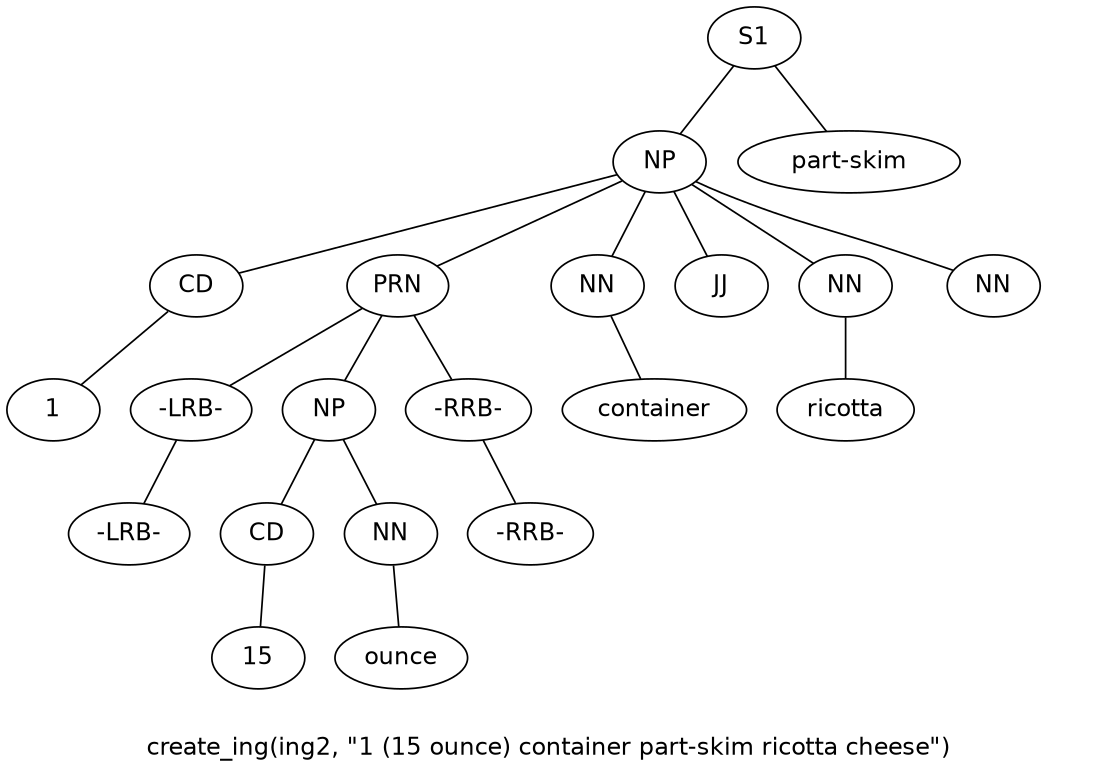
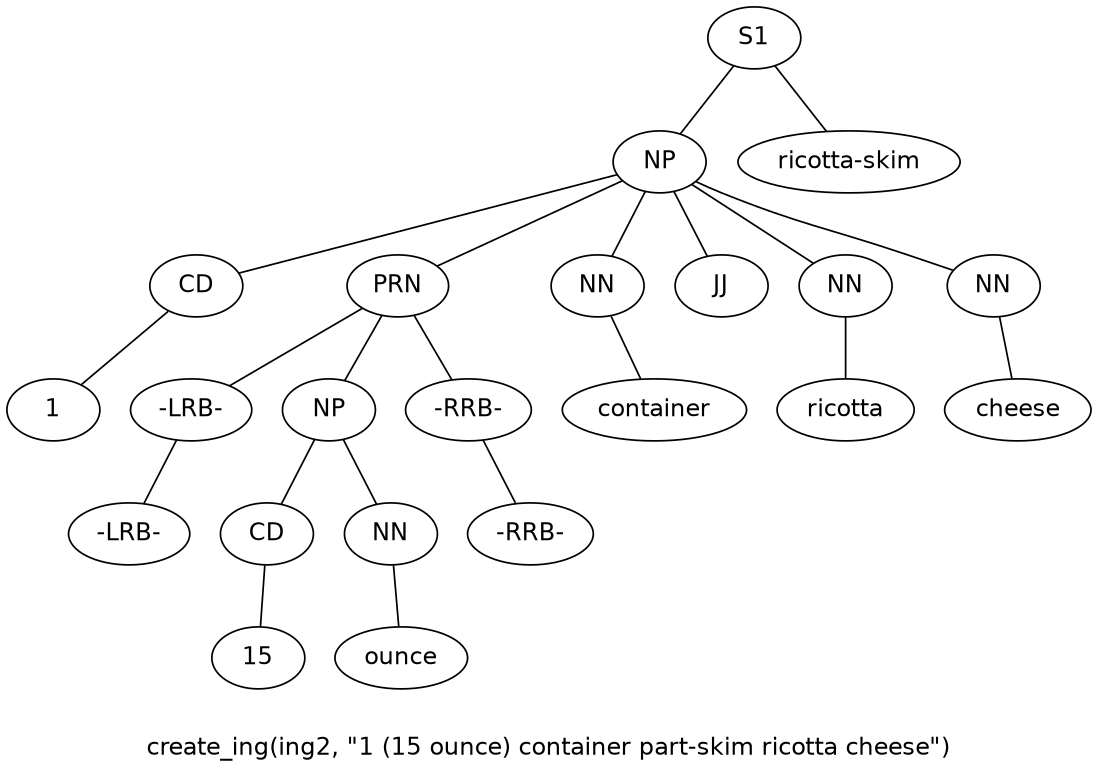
(849, 162) -> (849, 162)
none -> (1018, 410)
